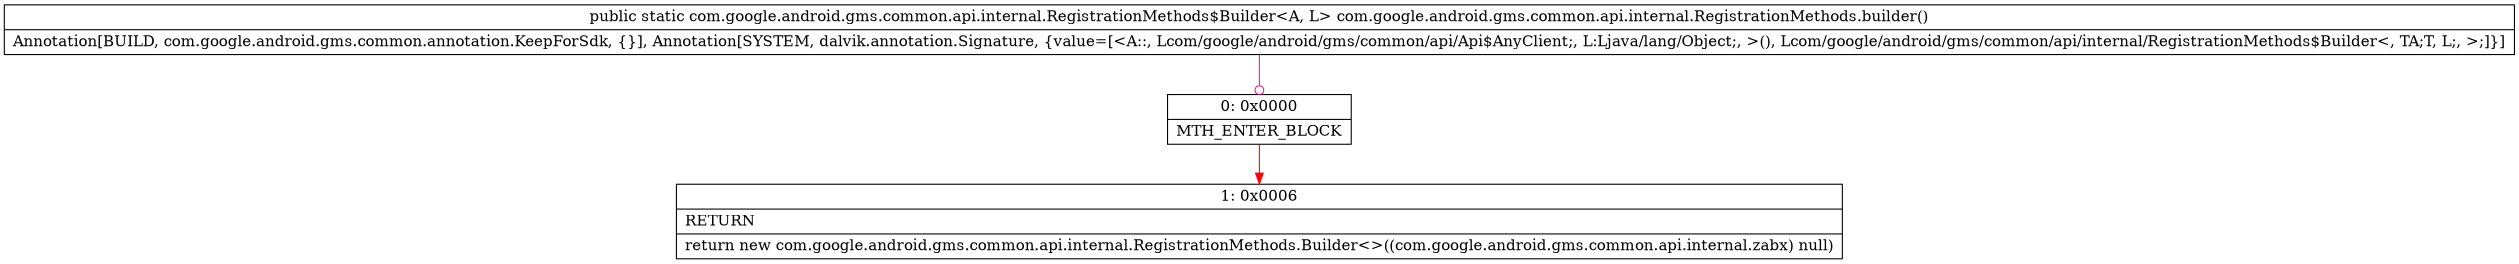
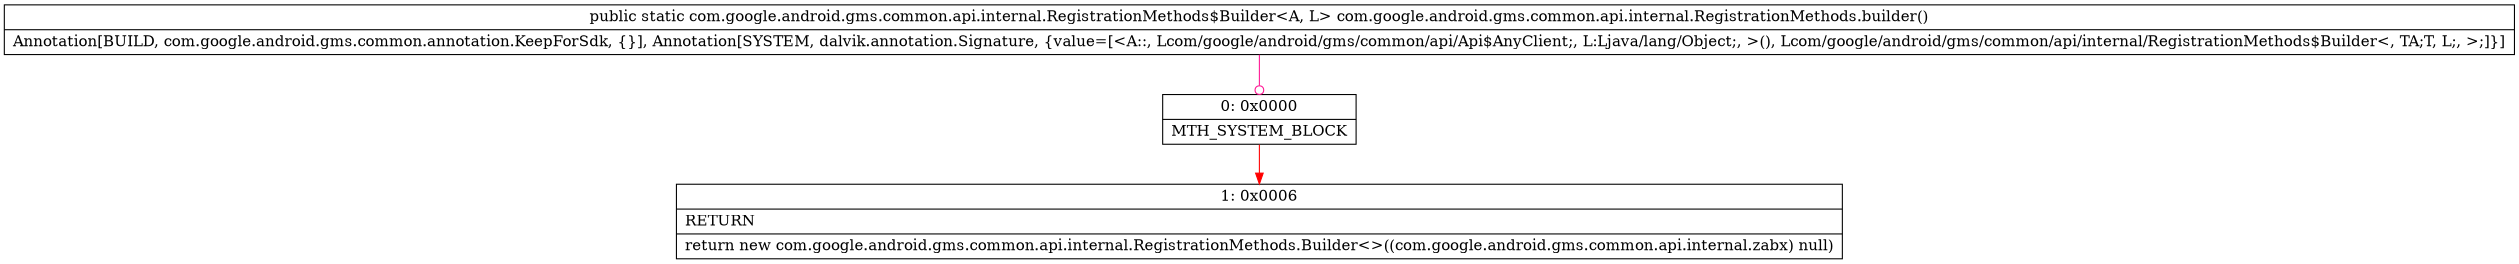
(1259, 131) -> (1259, 131)
